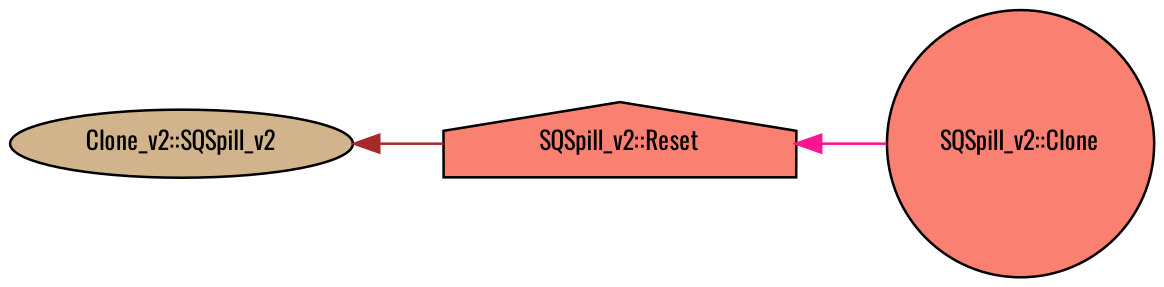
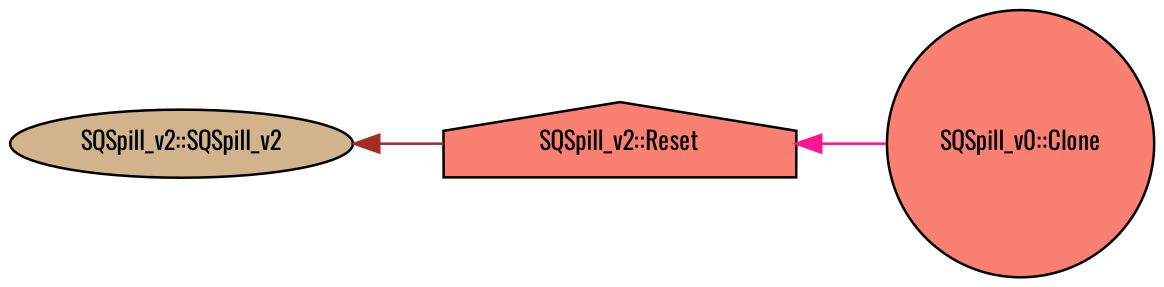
(182, 144) -> (182, 144)
(1021, 144) -> (1021, 144)
